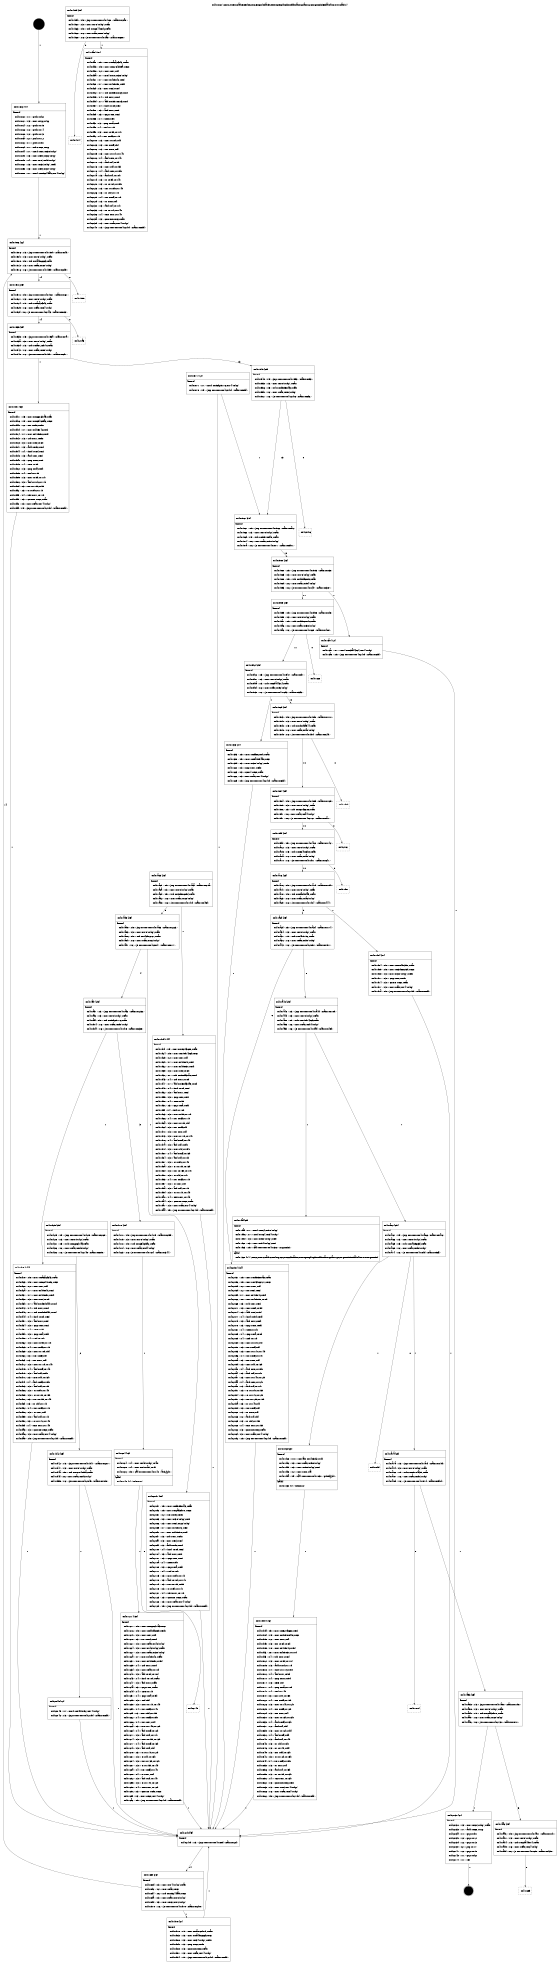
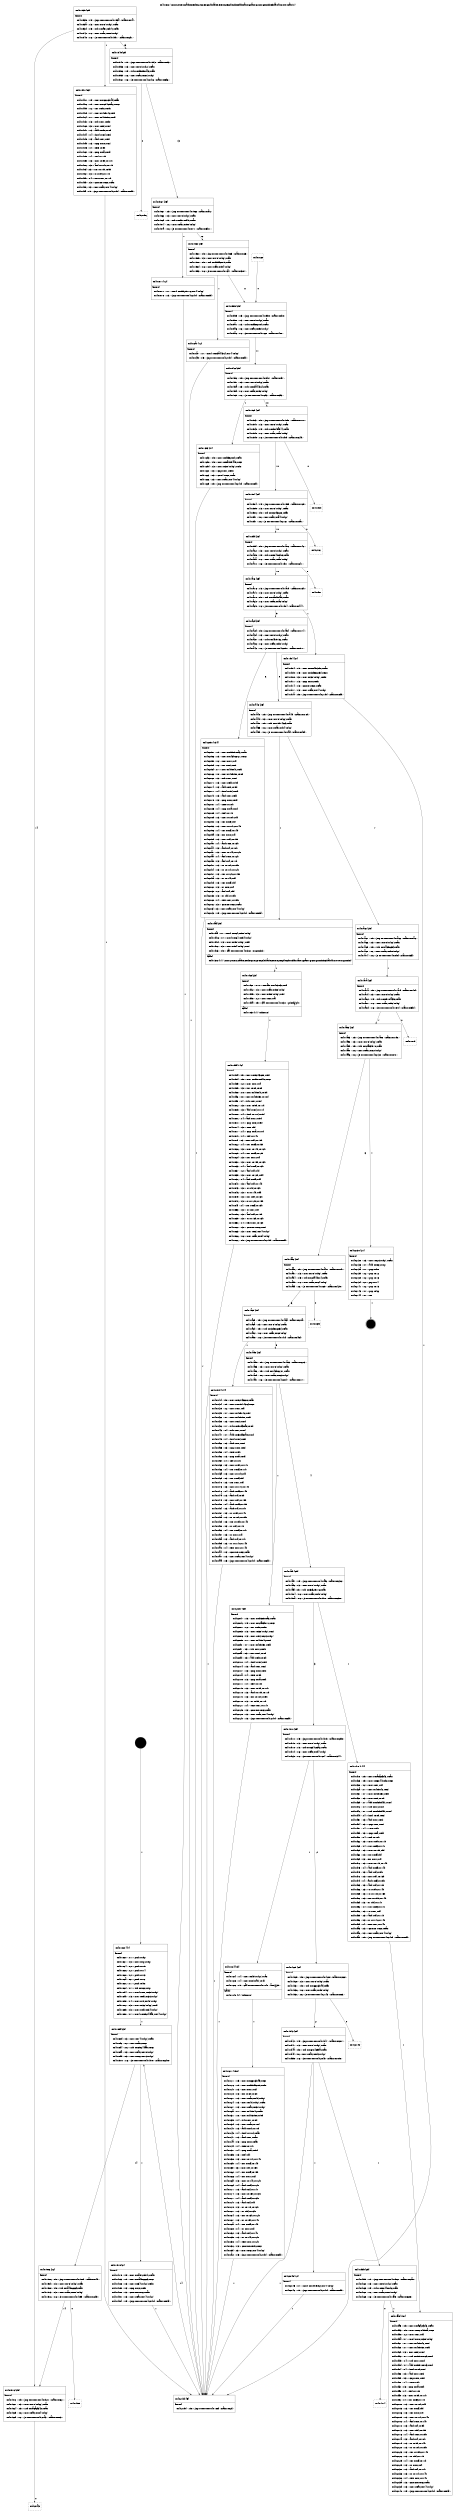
(39, 207) -> (141, 2021)
(39, 319) -> (35, 1197)
(240, 454) -> (183, 255)
(310, 654) -> (257, 281)
none -> (295, 1298)
(334, 1343) -> (275, 968)
(374, 1468) -> none
(149, 1612) -> (343, 2018)
(19, 1693) -> (408, 2126)
none -> (315, 1861)
none -> (349, 2163)
